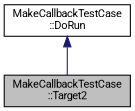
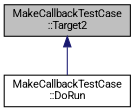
(67, 61) -> (67, 61)
